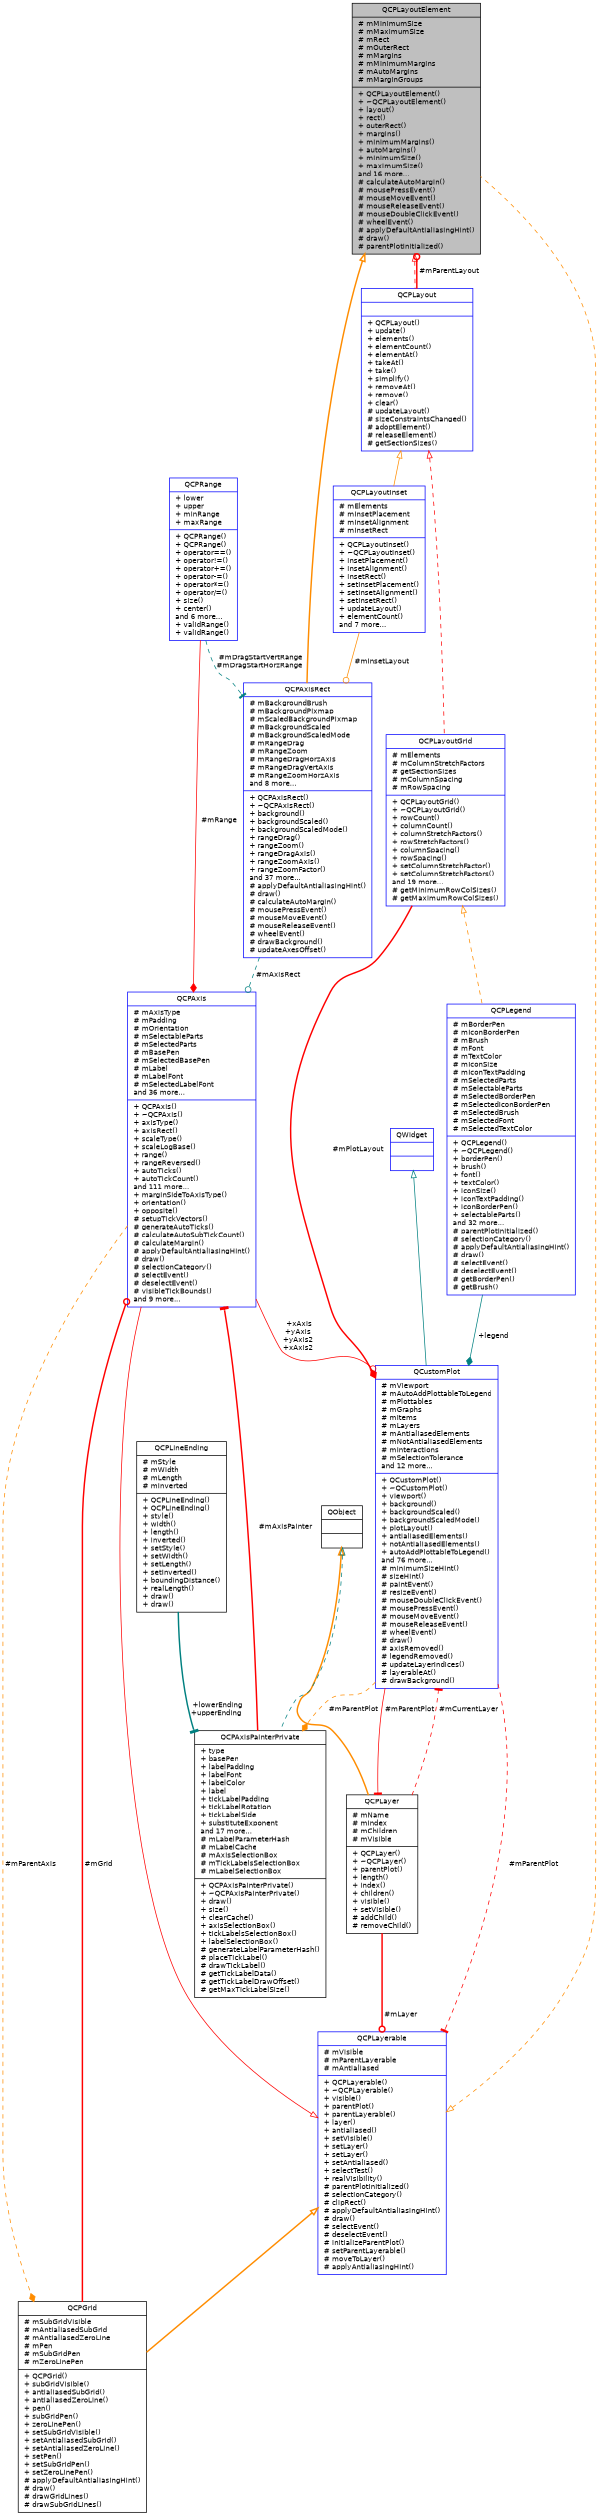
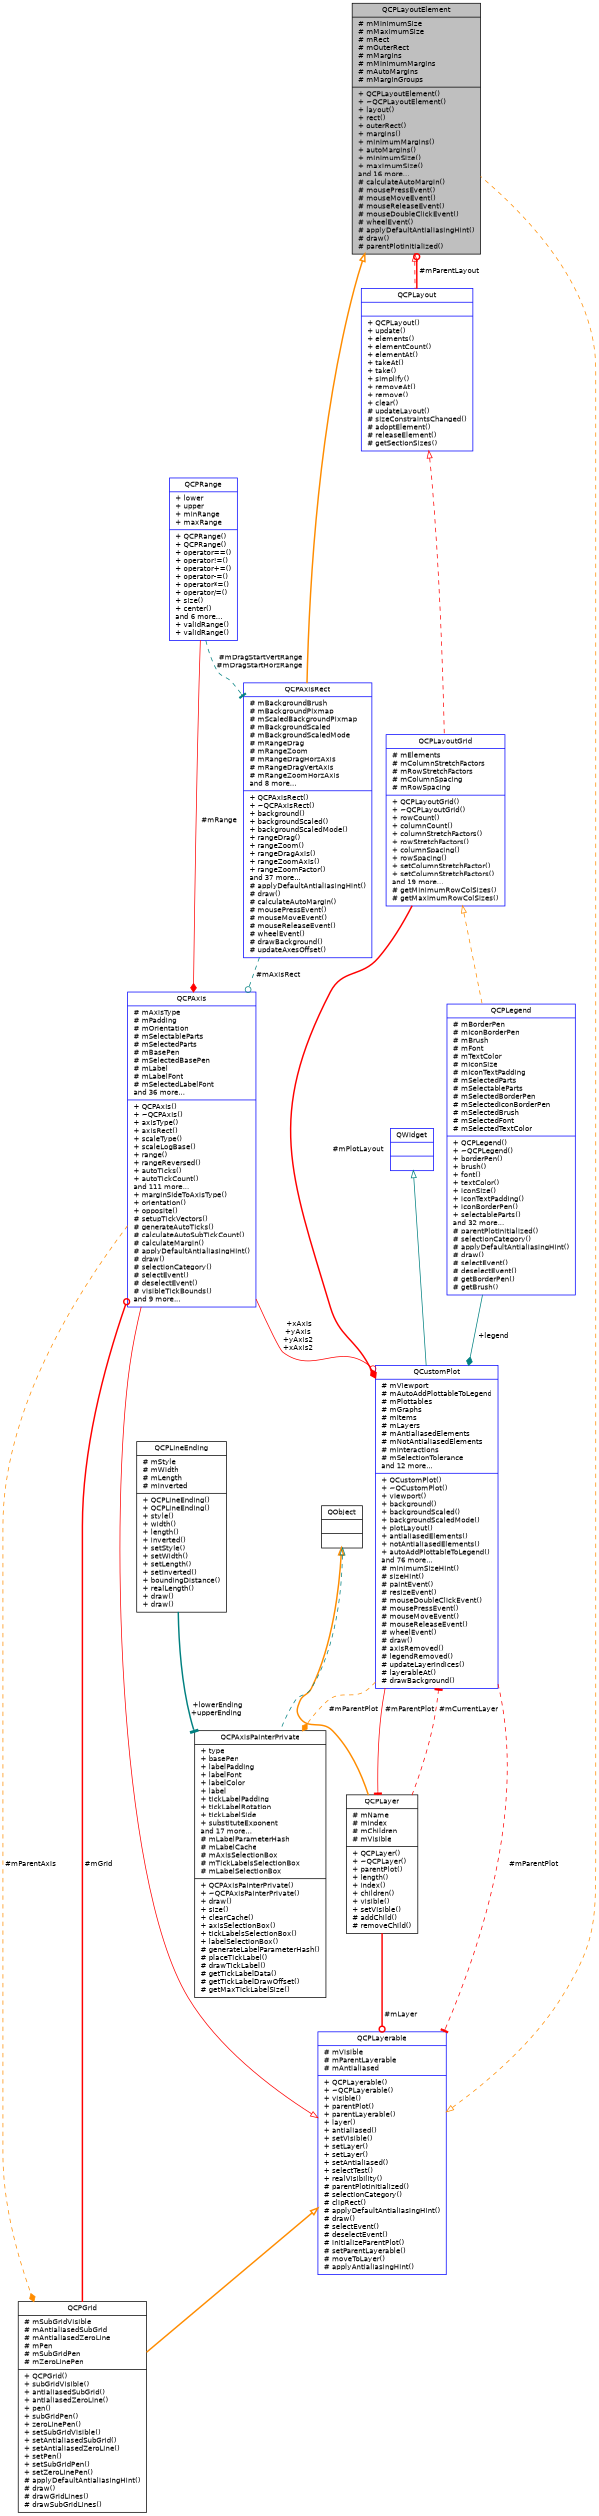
(379, 559) -> none
(424, 771) -> (433, 771)
(247, 1520) -> none
